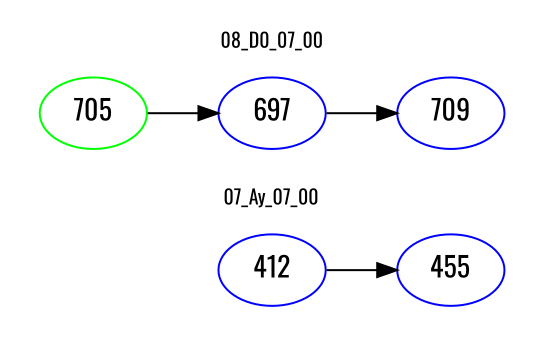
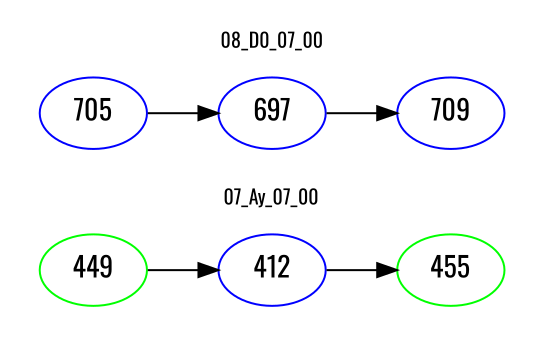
(93, 113) -> (93, 113)
none -> (93, 270)
(451, 270) -> (451, 270)
